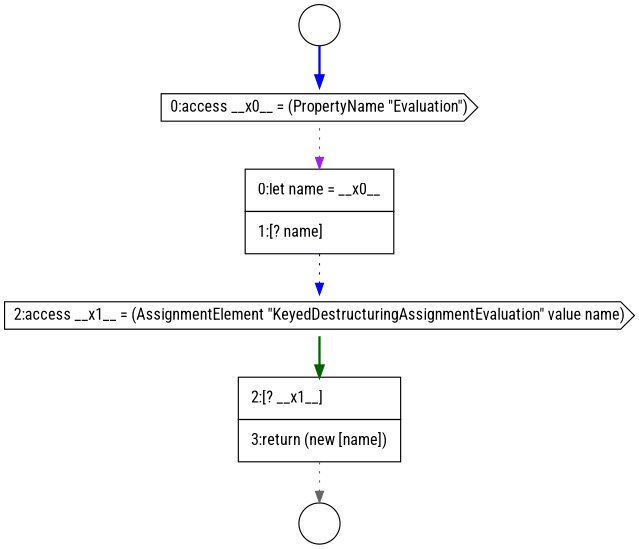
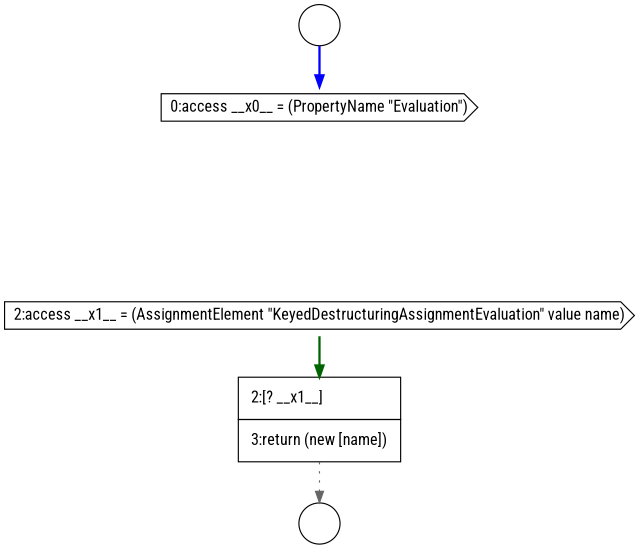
(319, 211) -> none
